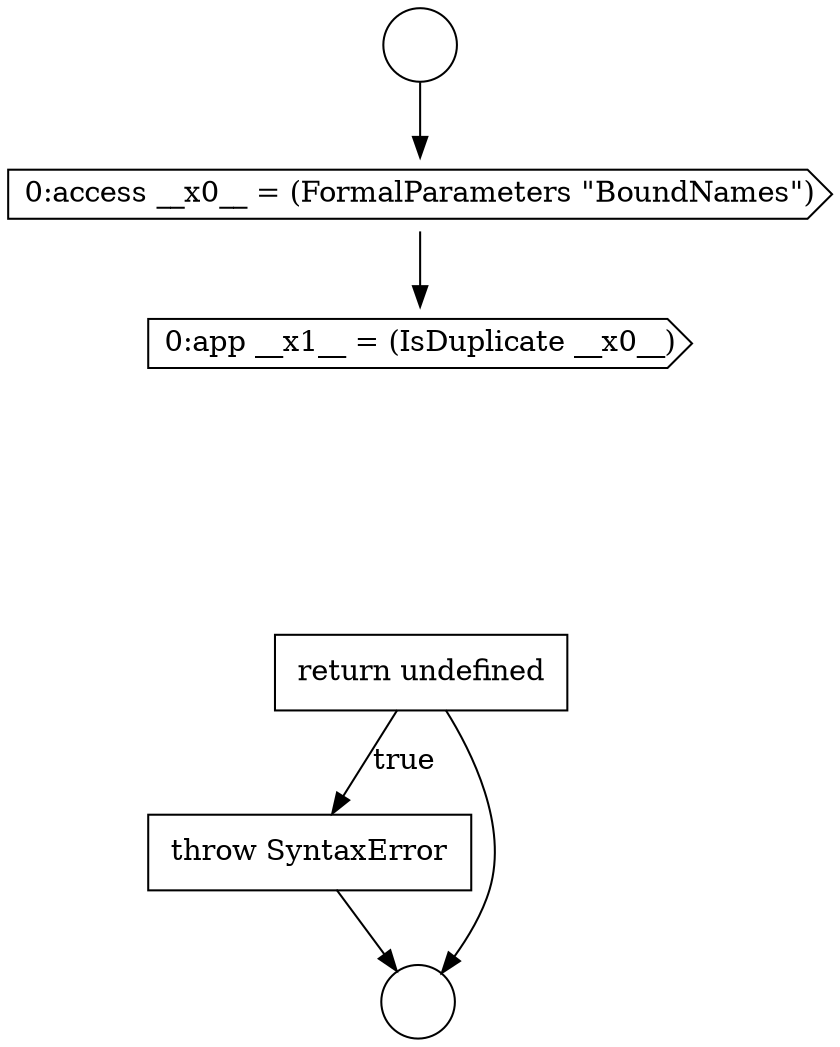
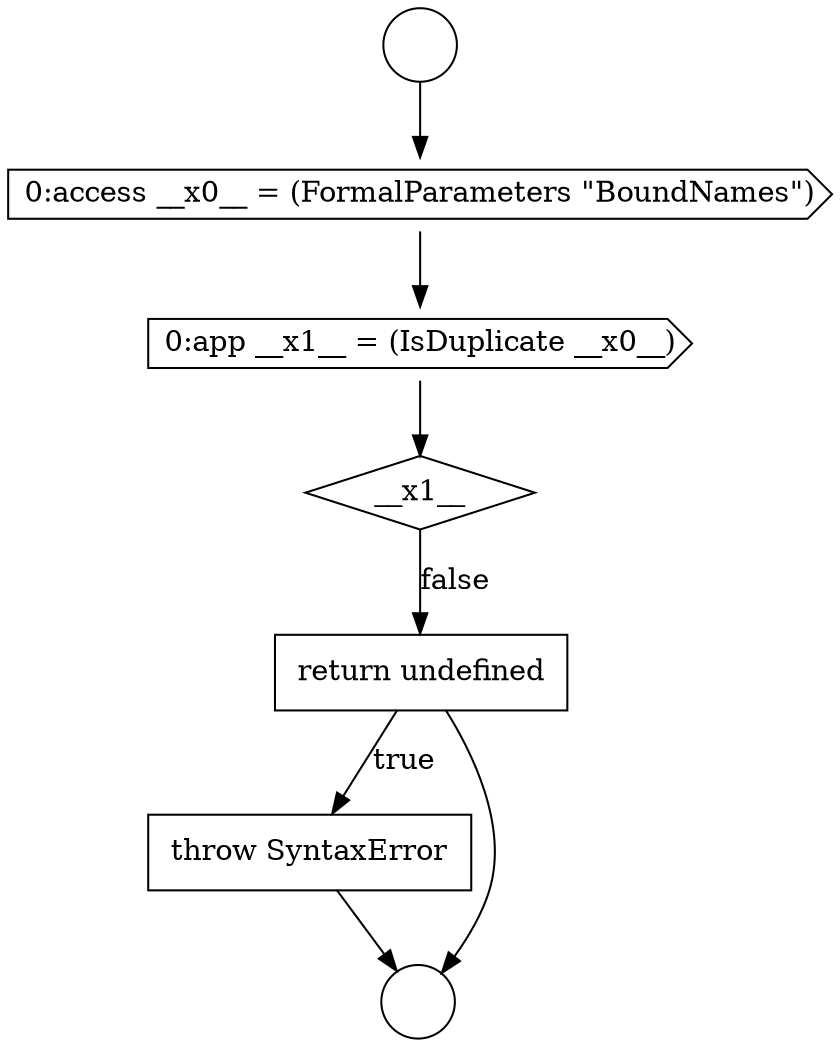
none -> (420, 493)
